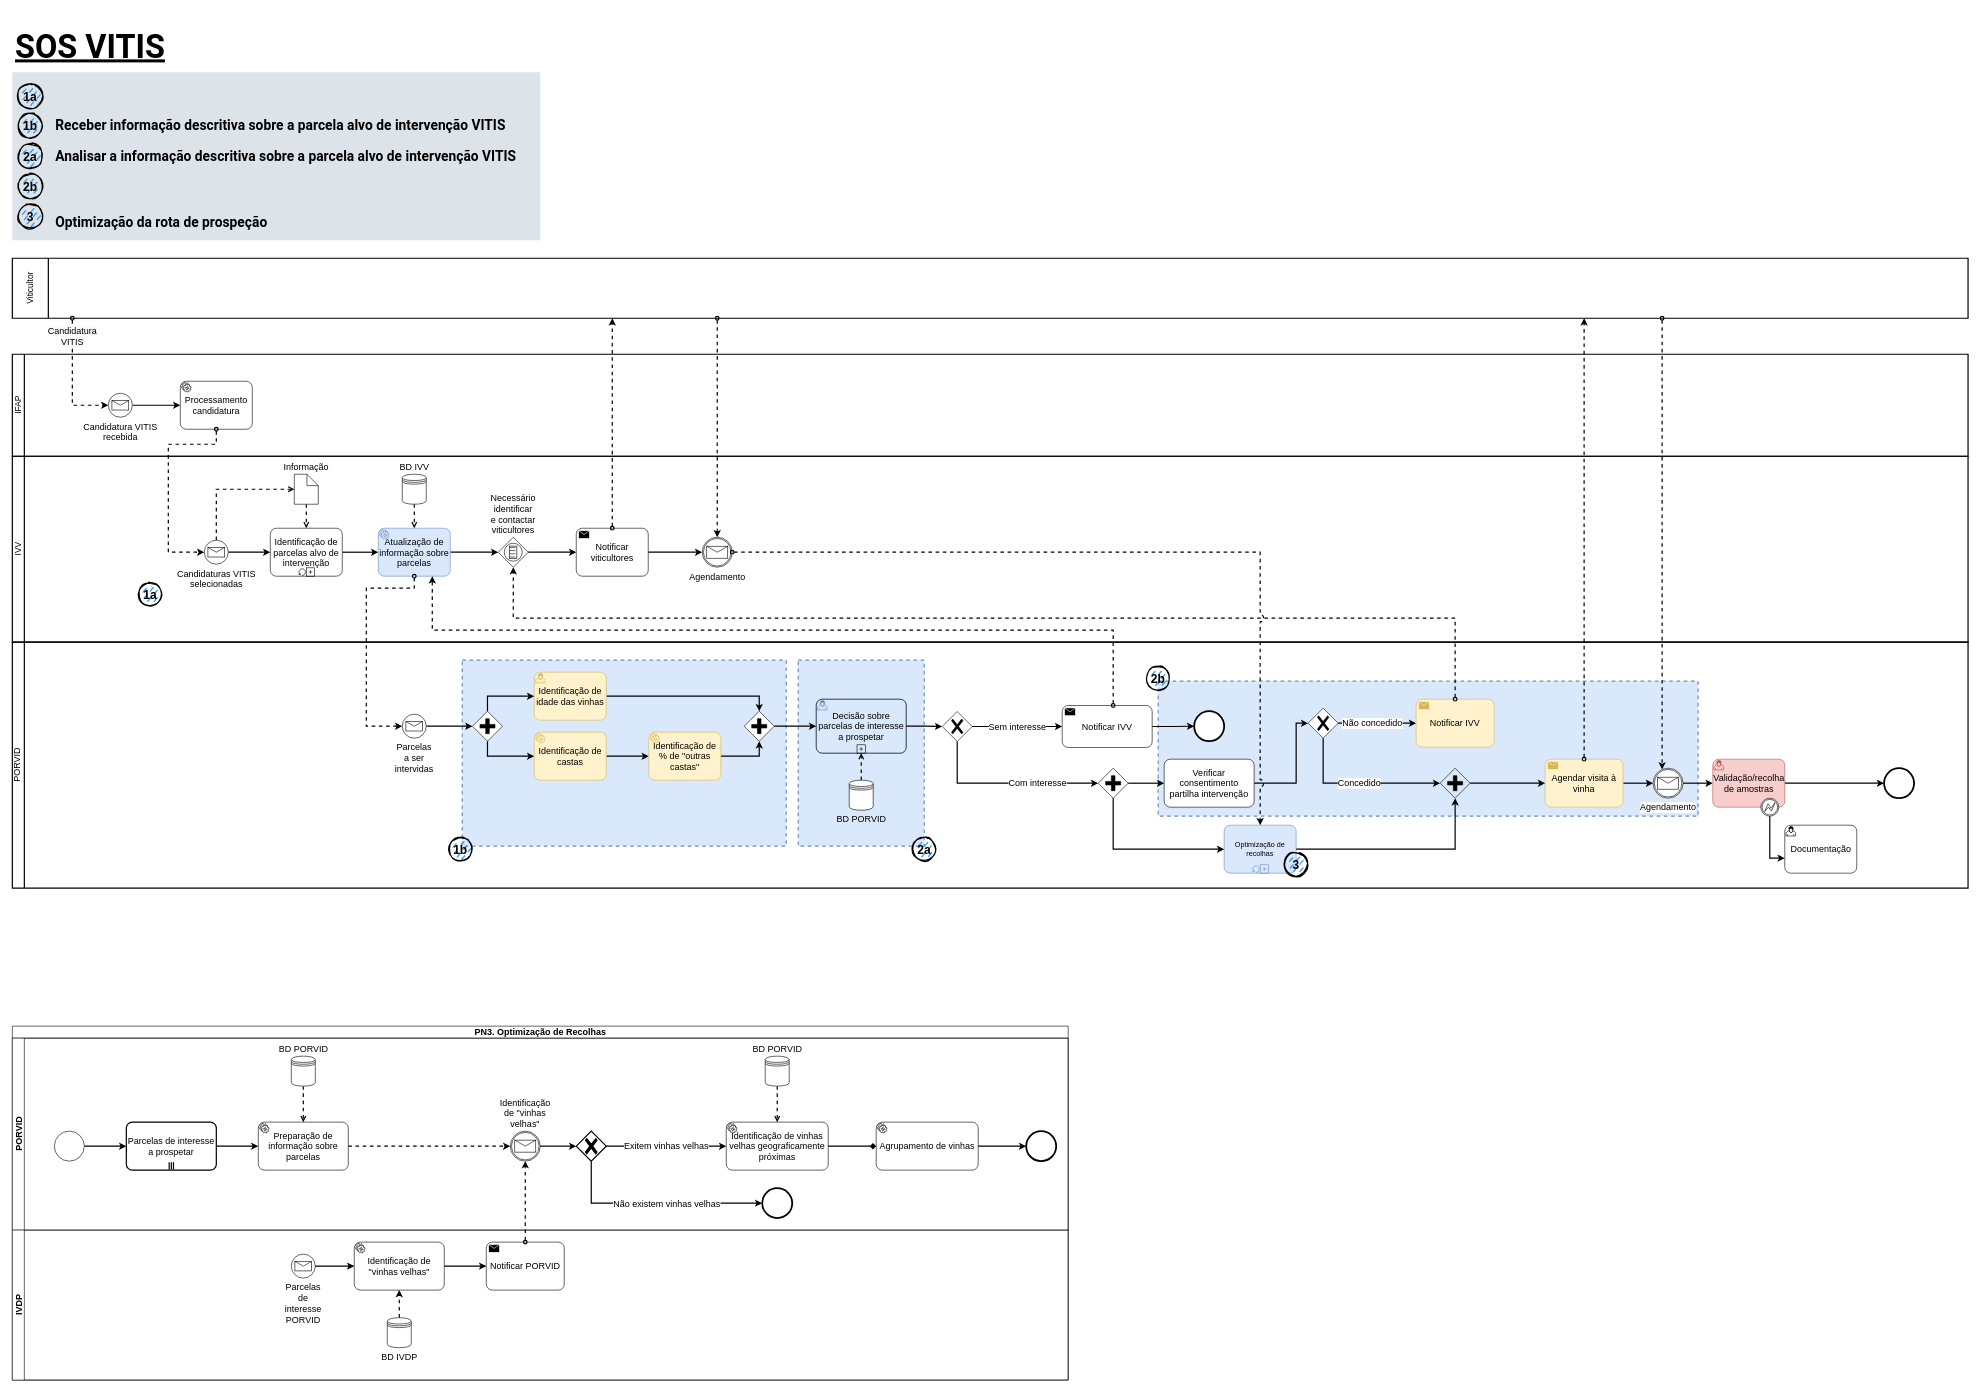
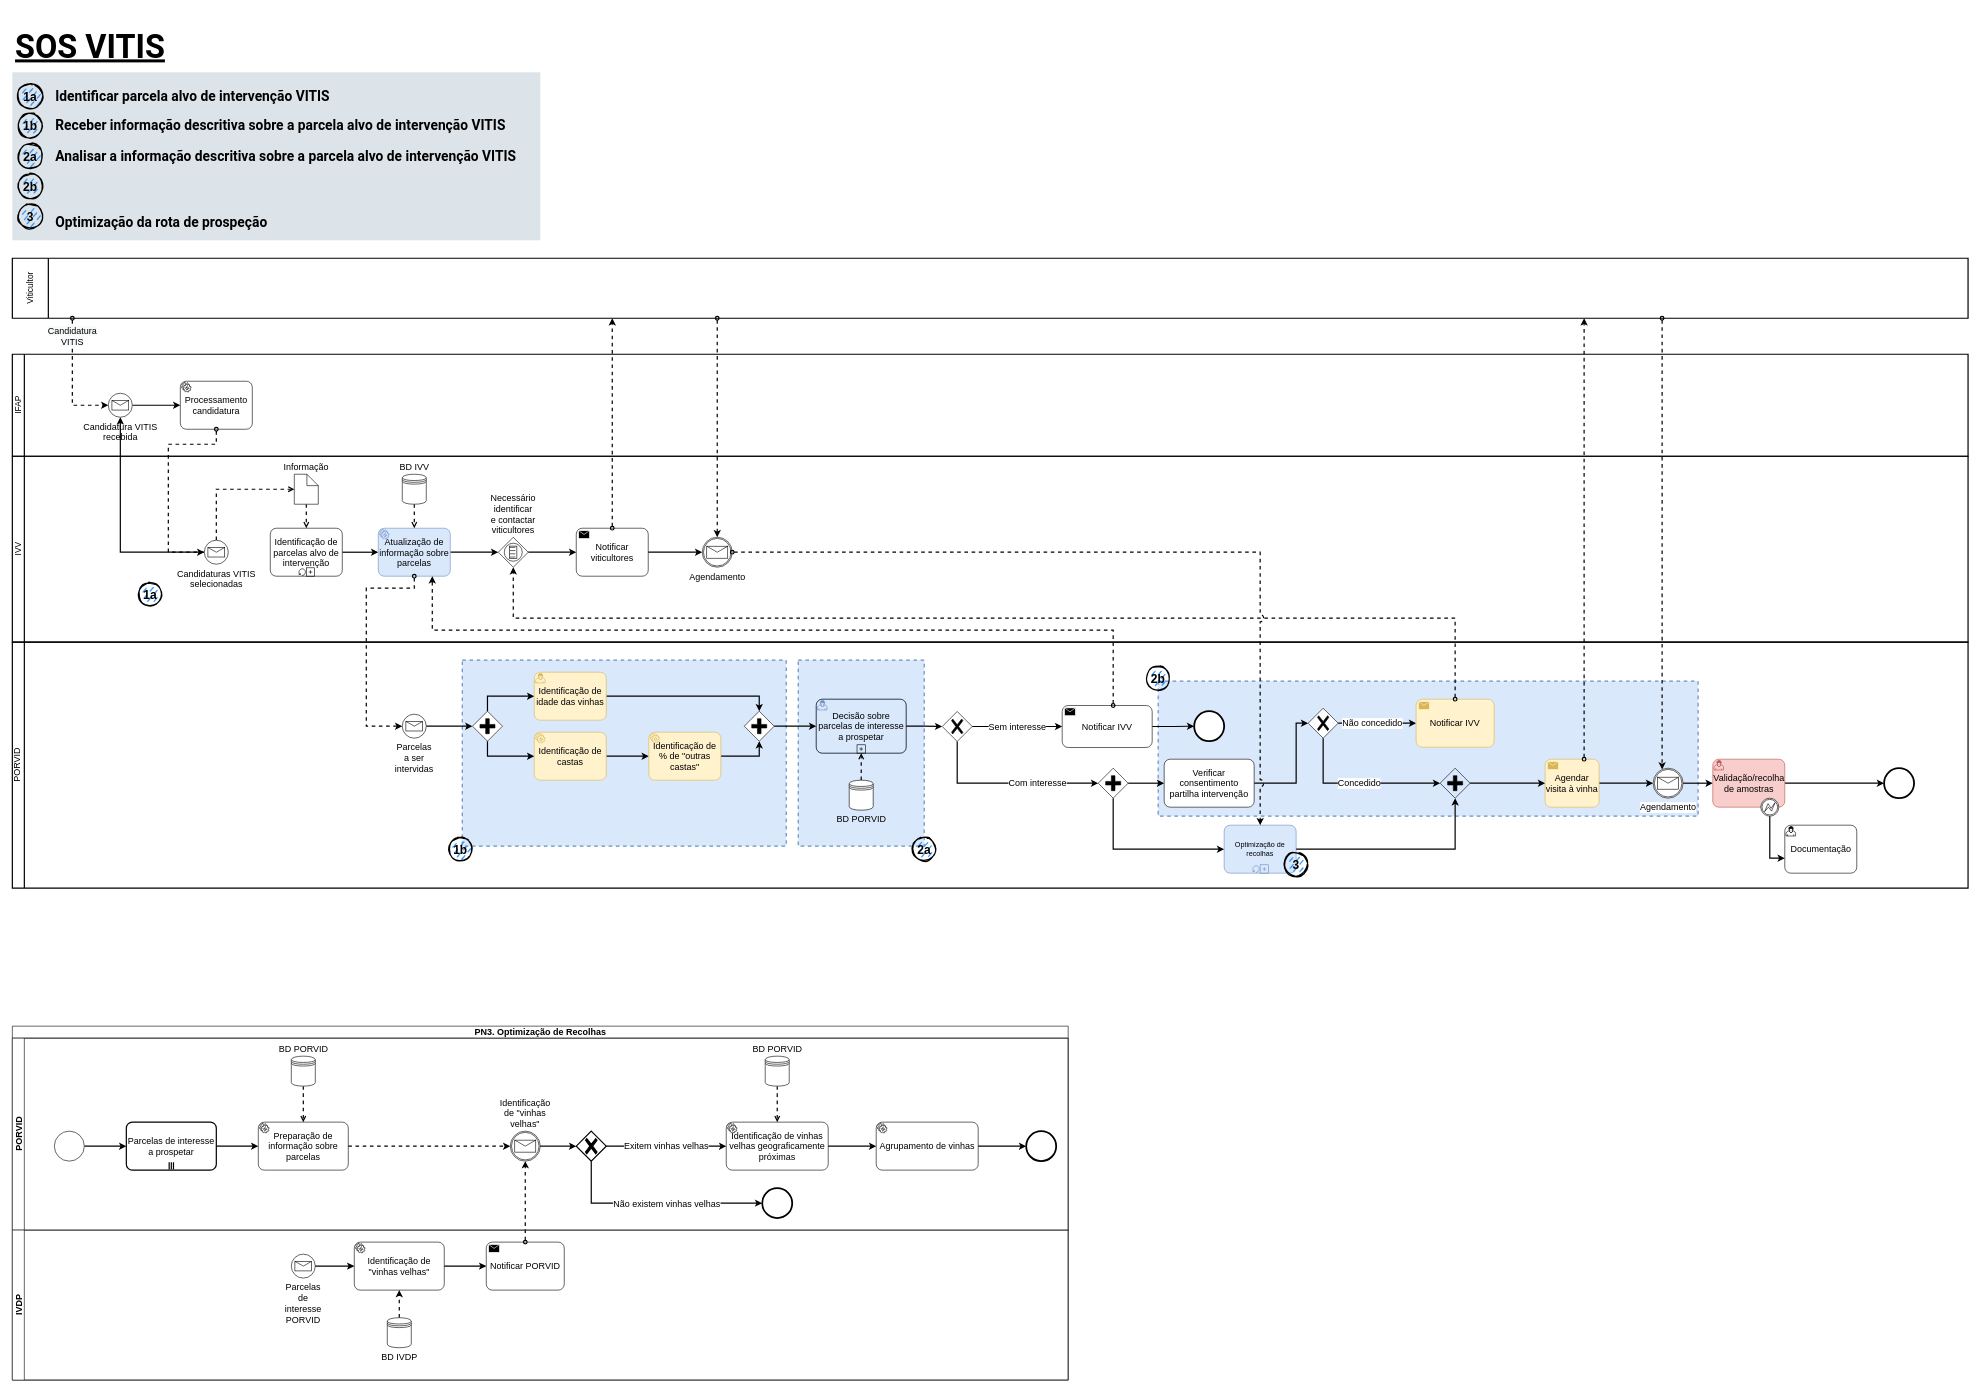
none -> (288, 96)
(246, 552) -> (120, 510)
(1584, 783) -> (1572, 783)
(869, 1146) -> (869, 1146)
